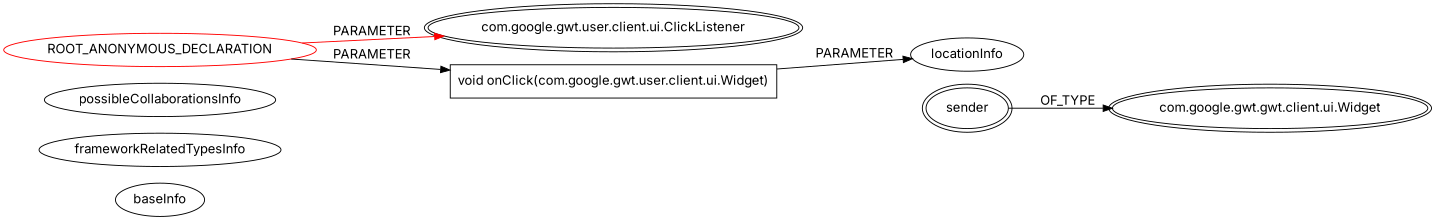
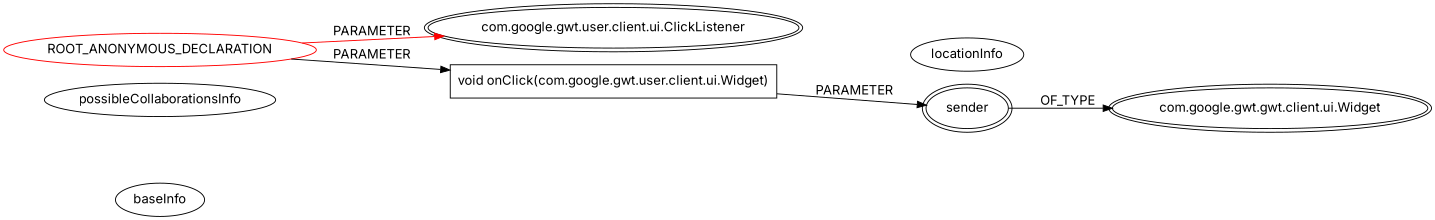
(840, 64) -> (847, 99)
(160, 150) -> none
